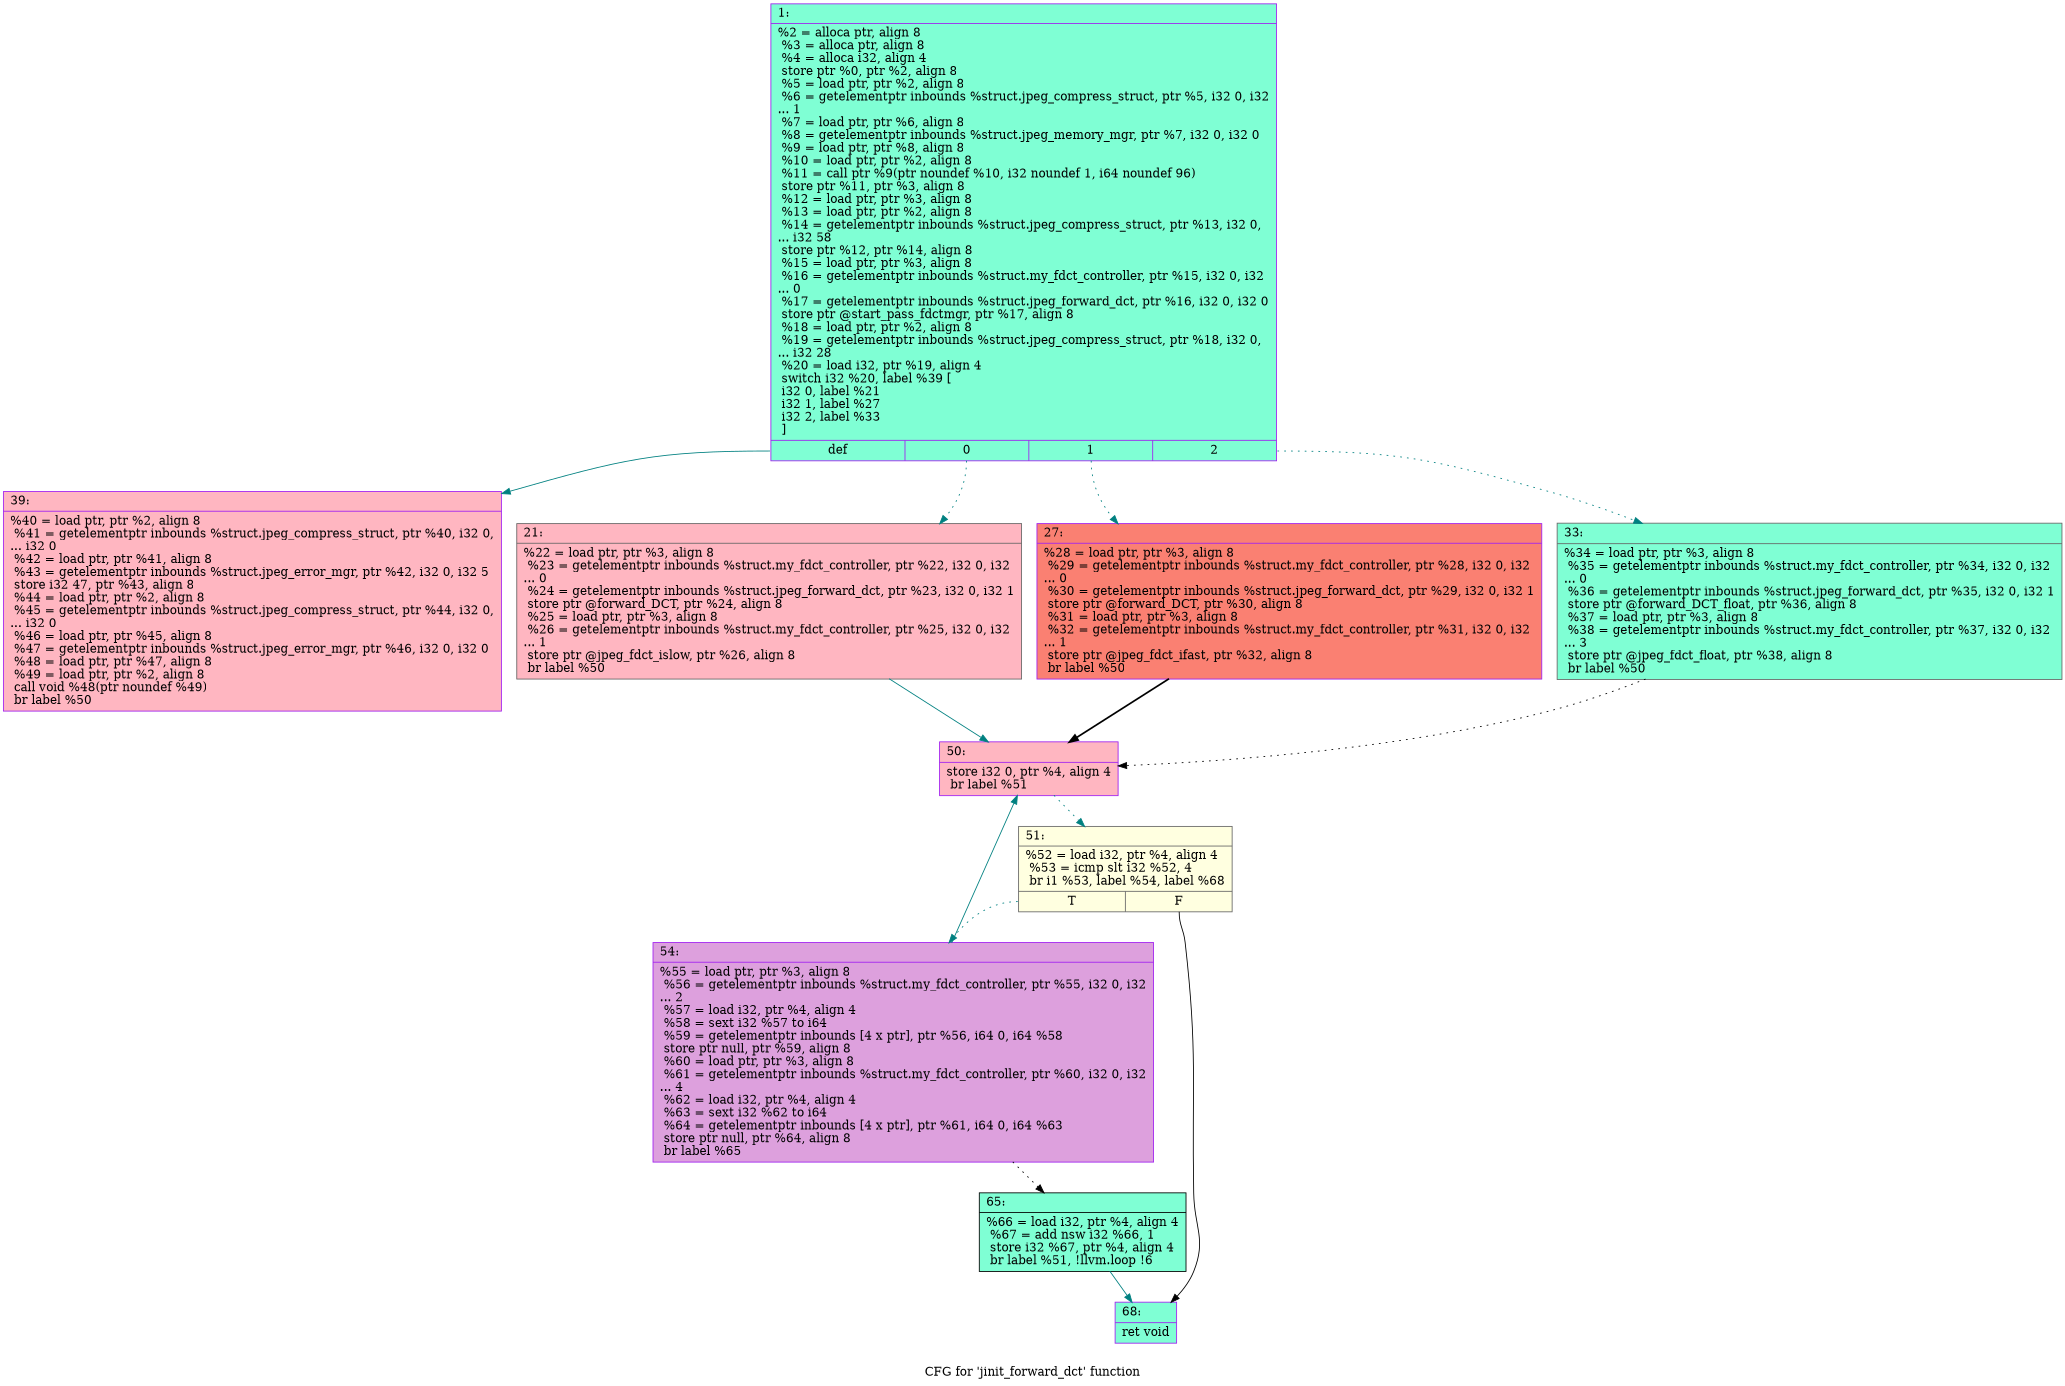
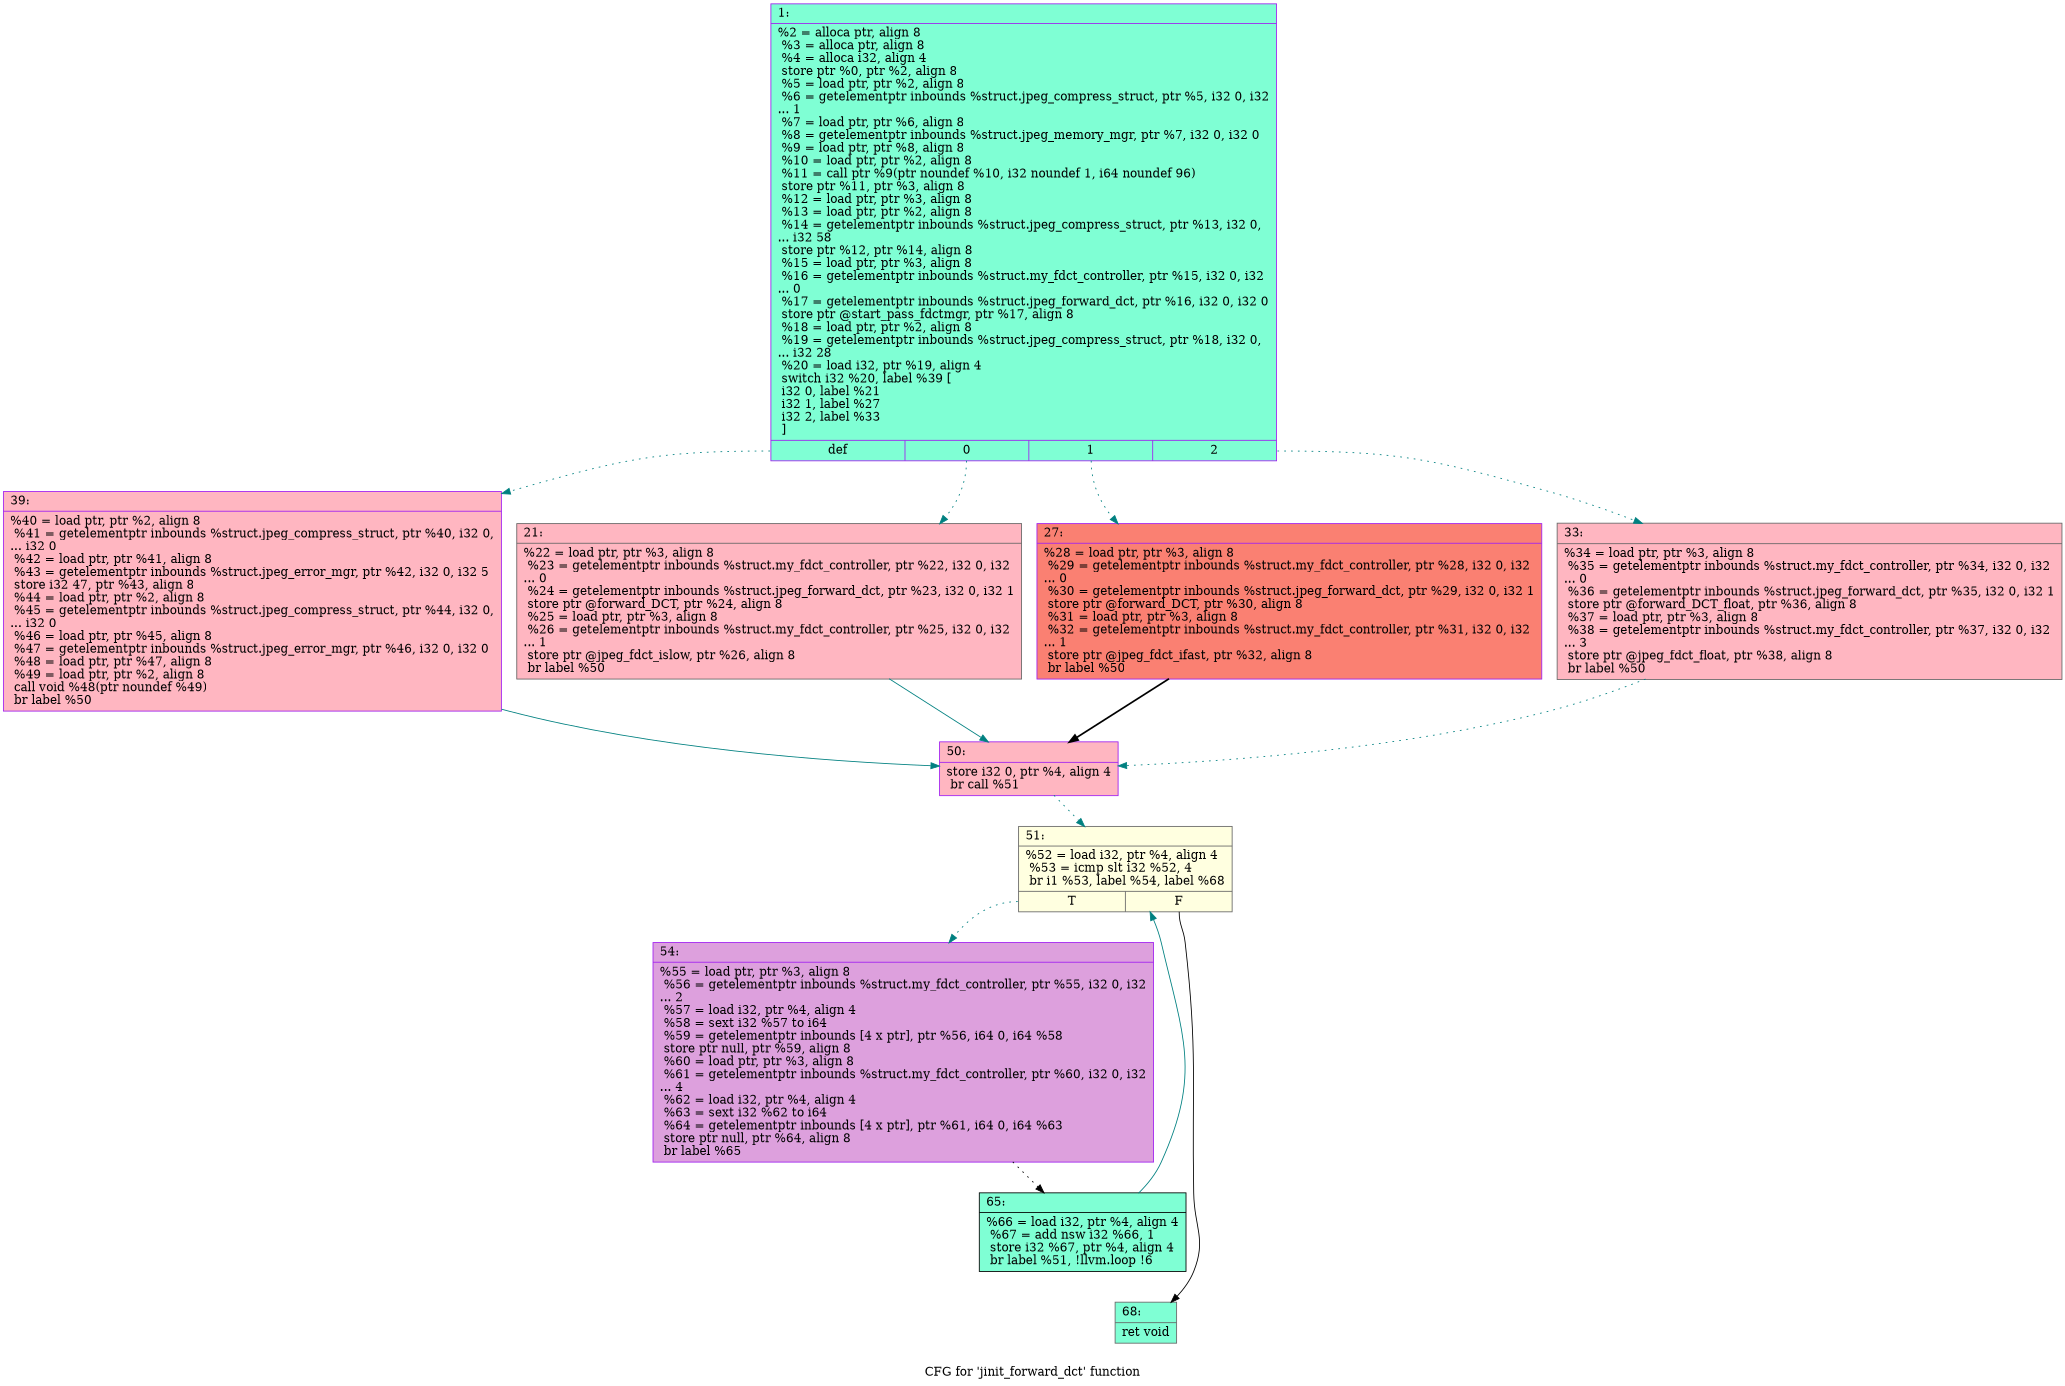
(638, 459) -> (638, 459)
(1810, 601) -> (1810, 601)
(1390, 742) -> (1390, 742)
(987, 785) -> (983, 785)
(983, 873) -> (715, 748)
(1118, 1283) -> (1185, 1060)
(1146, 1323) -> (1146, 1323)
